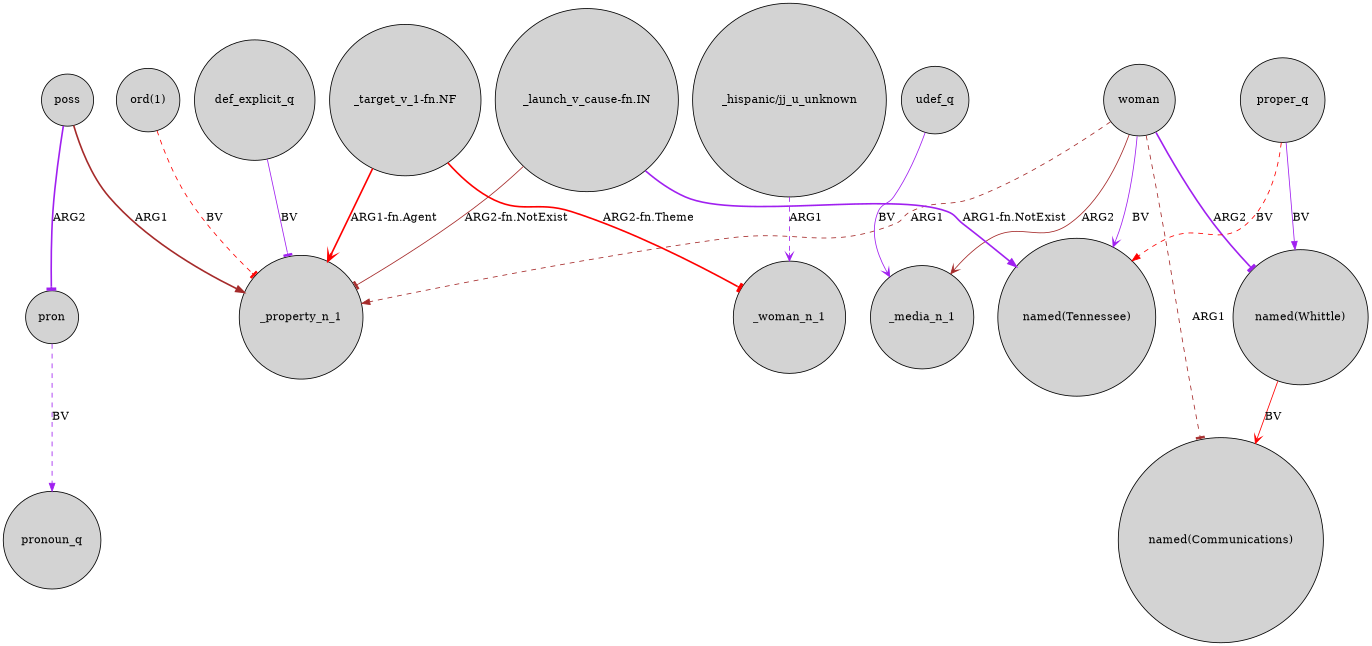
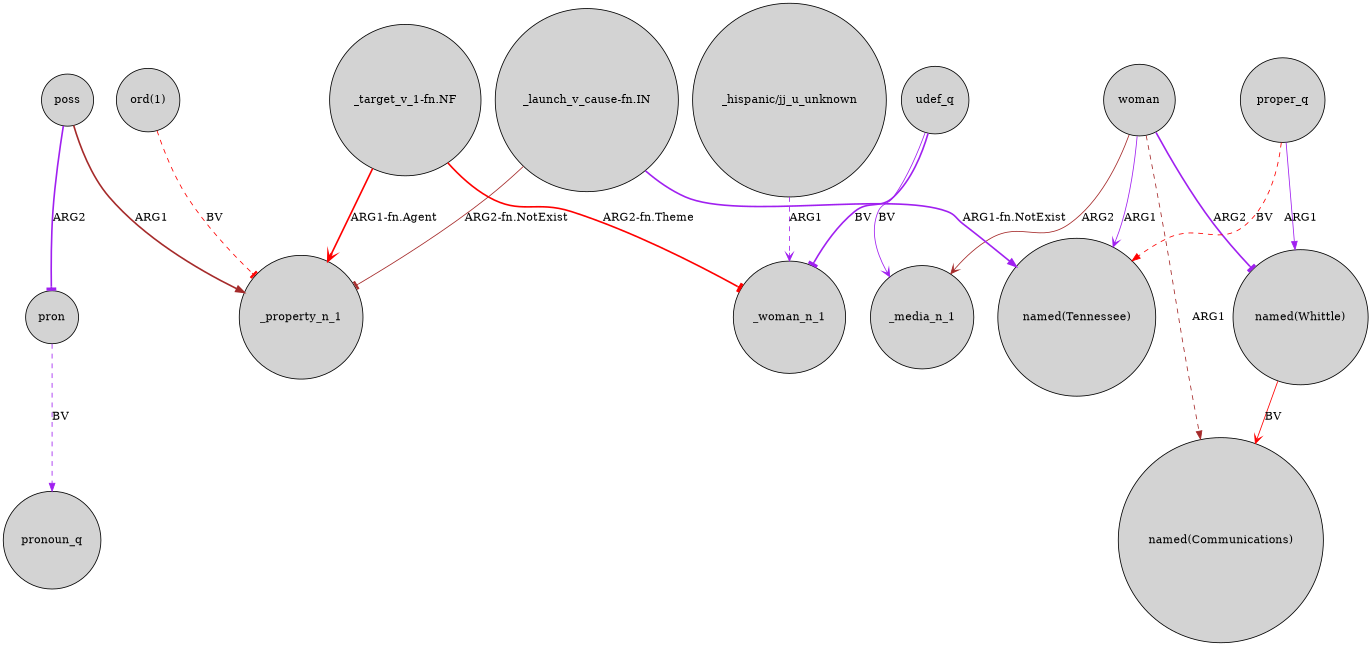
(255, 100) -> none
none -> (857, 210)
(1141, 218) -> (1141, 218)
(1301, 218) -> (1301, 218)
(751, 236) -> none
(1173, 283) -> (1173, 283)
